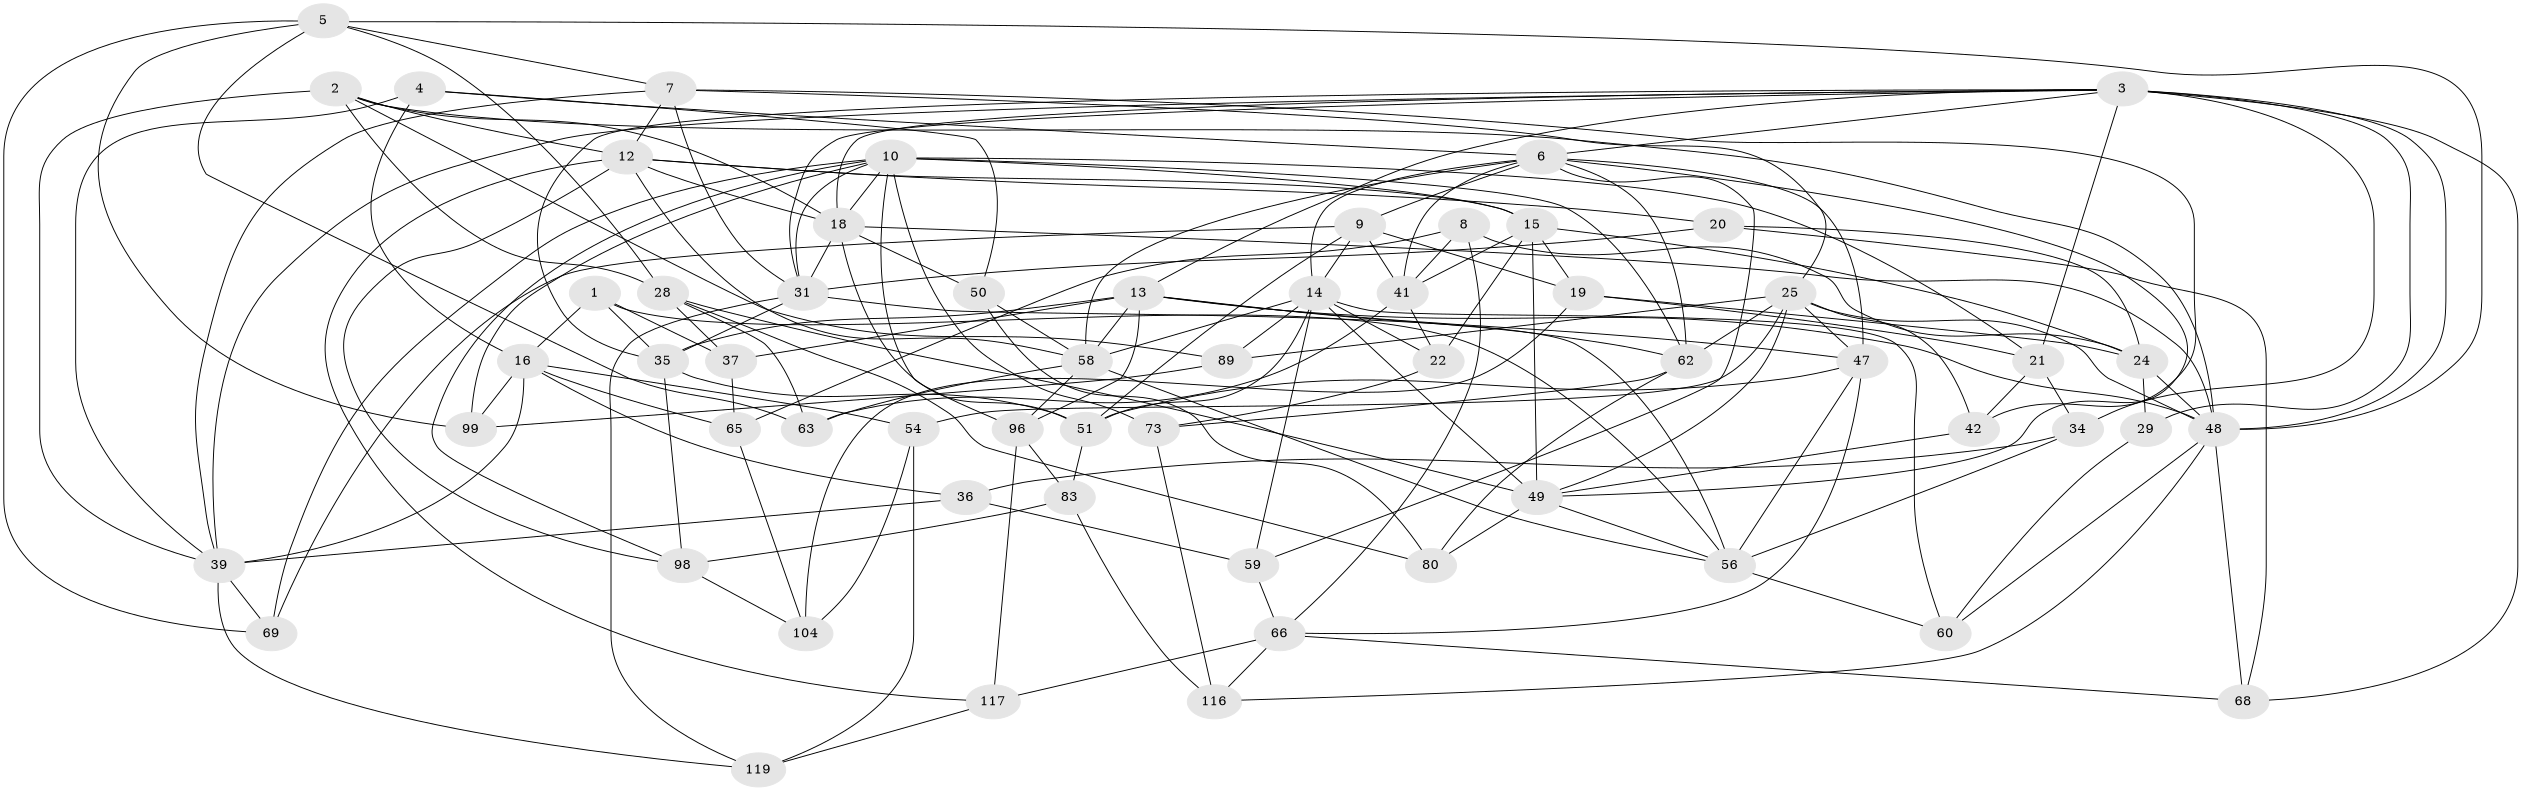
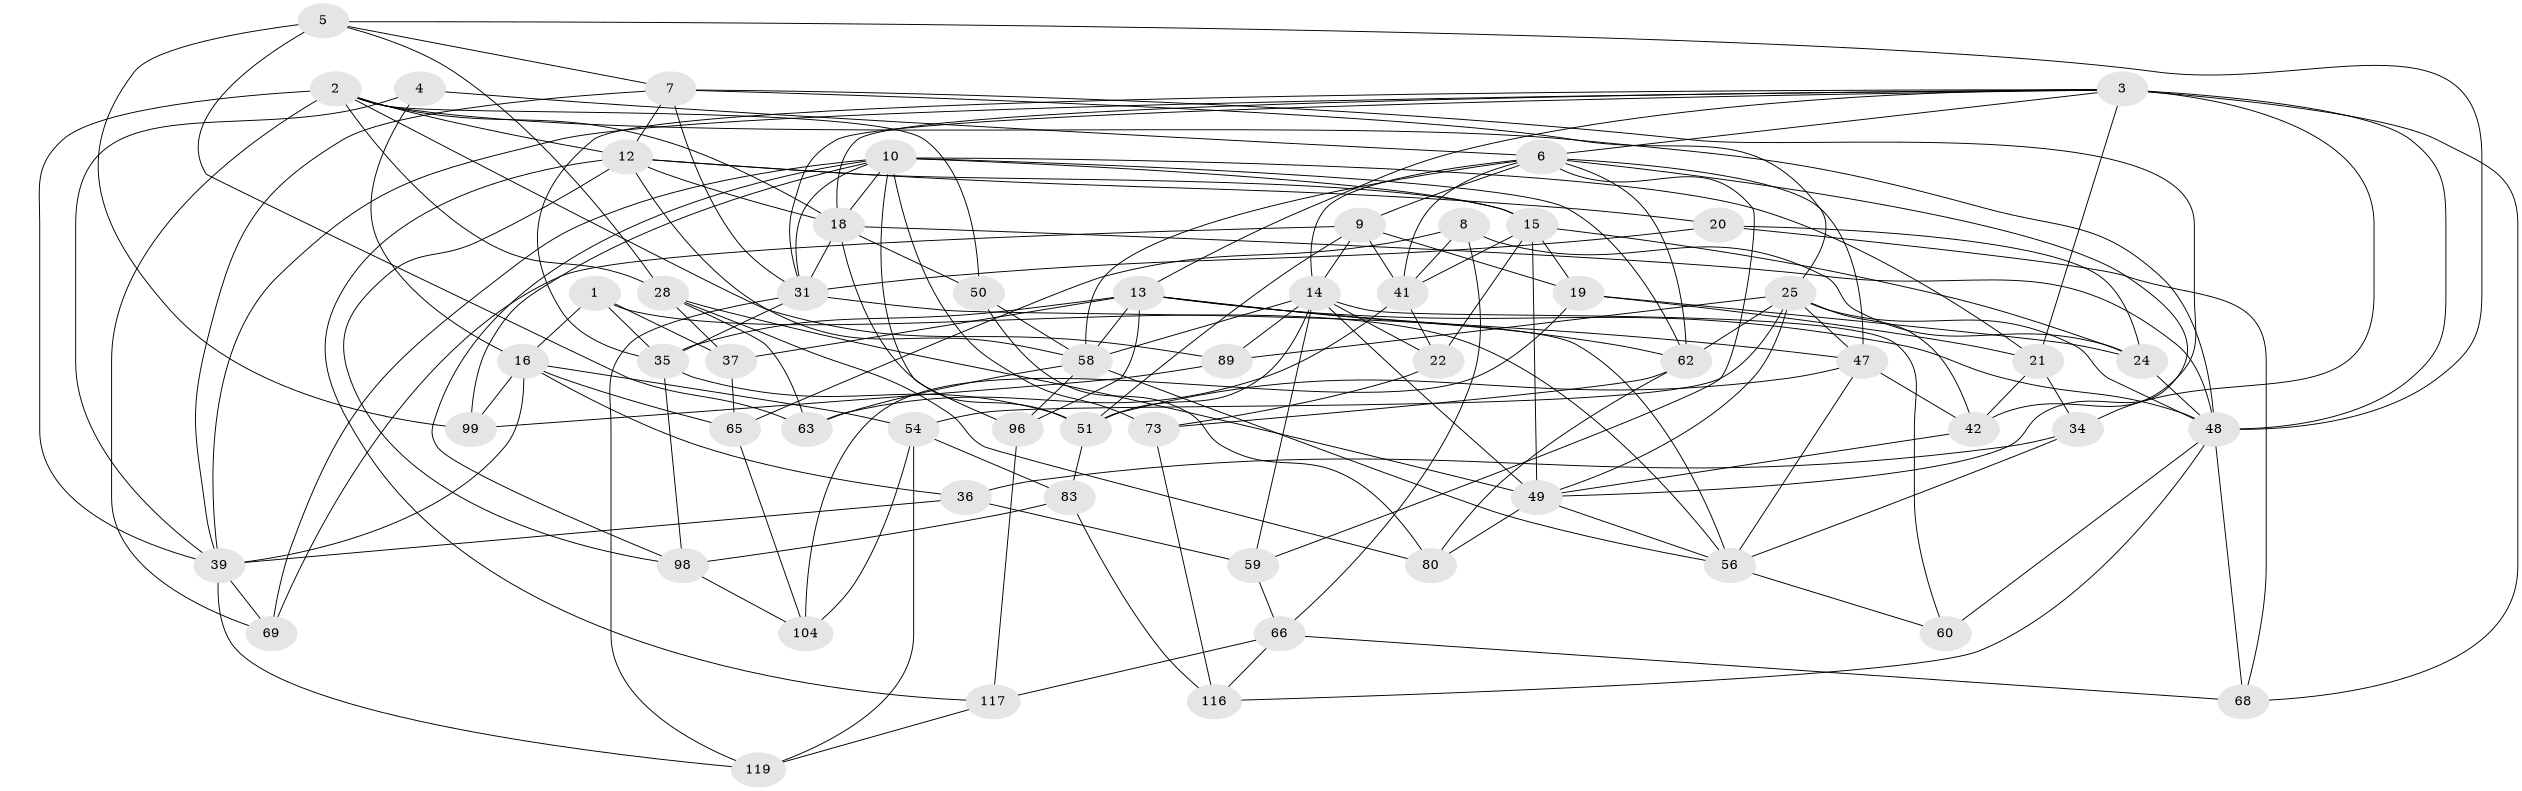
(782, 118) -> (663, 114)
(4, 300) -> (112, 356)
(2146, 429) -> none
(1038, 456) -> (992, 463)
(1653, 616) -> (1922, 398)
